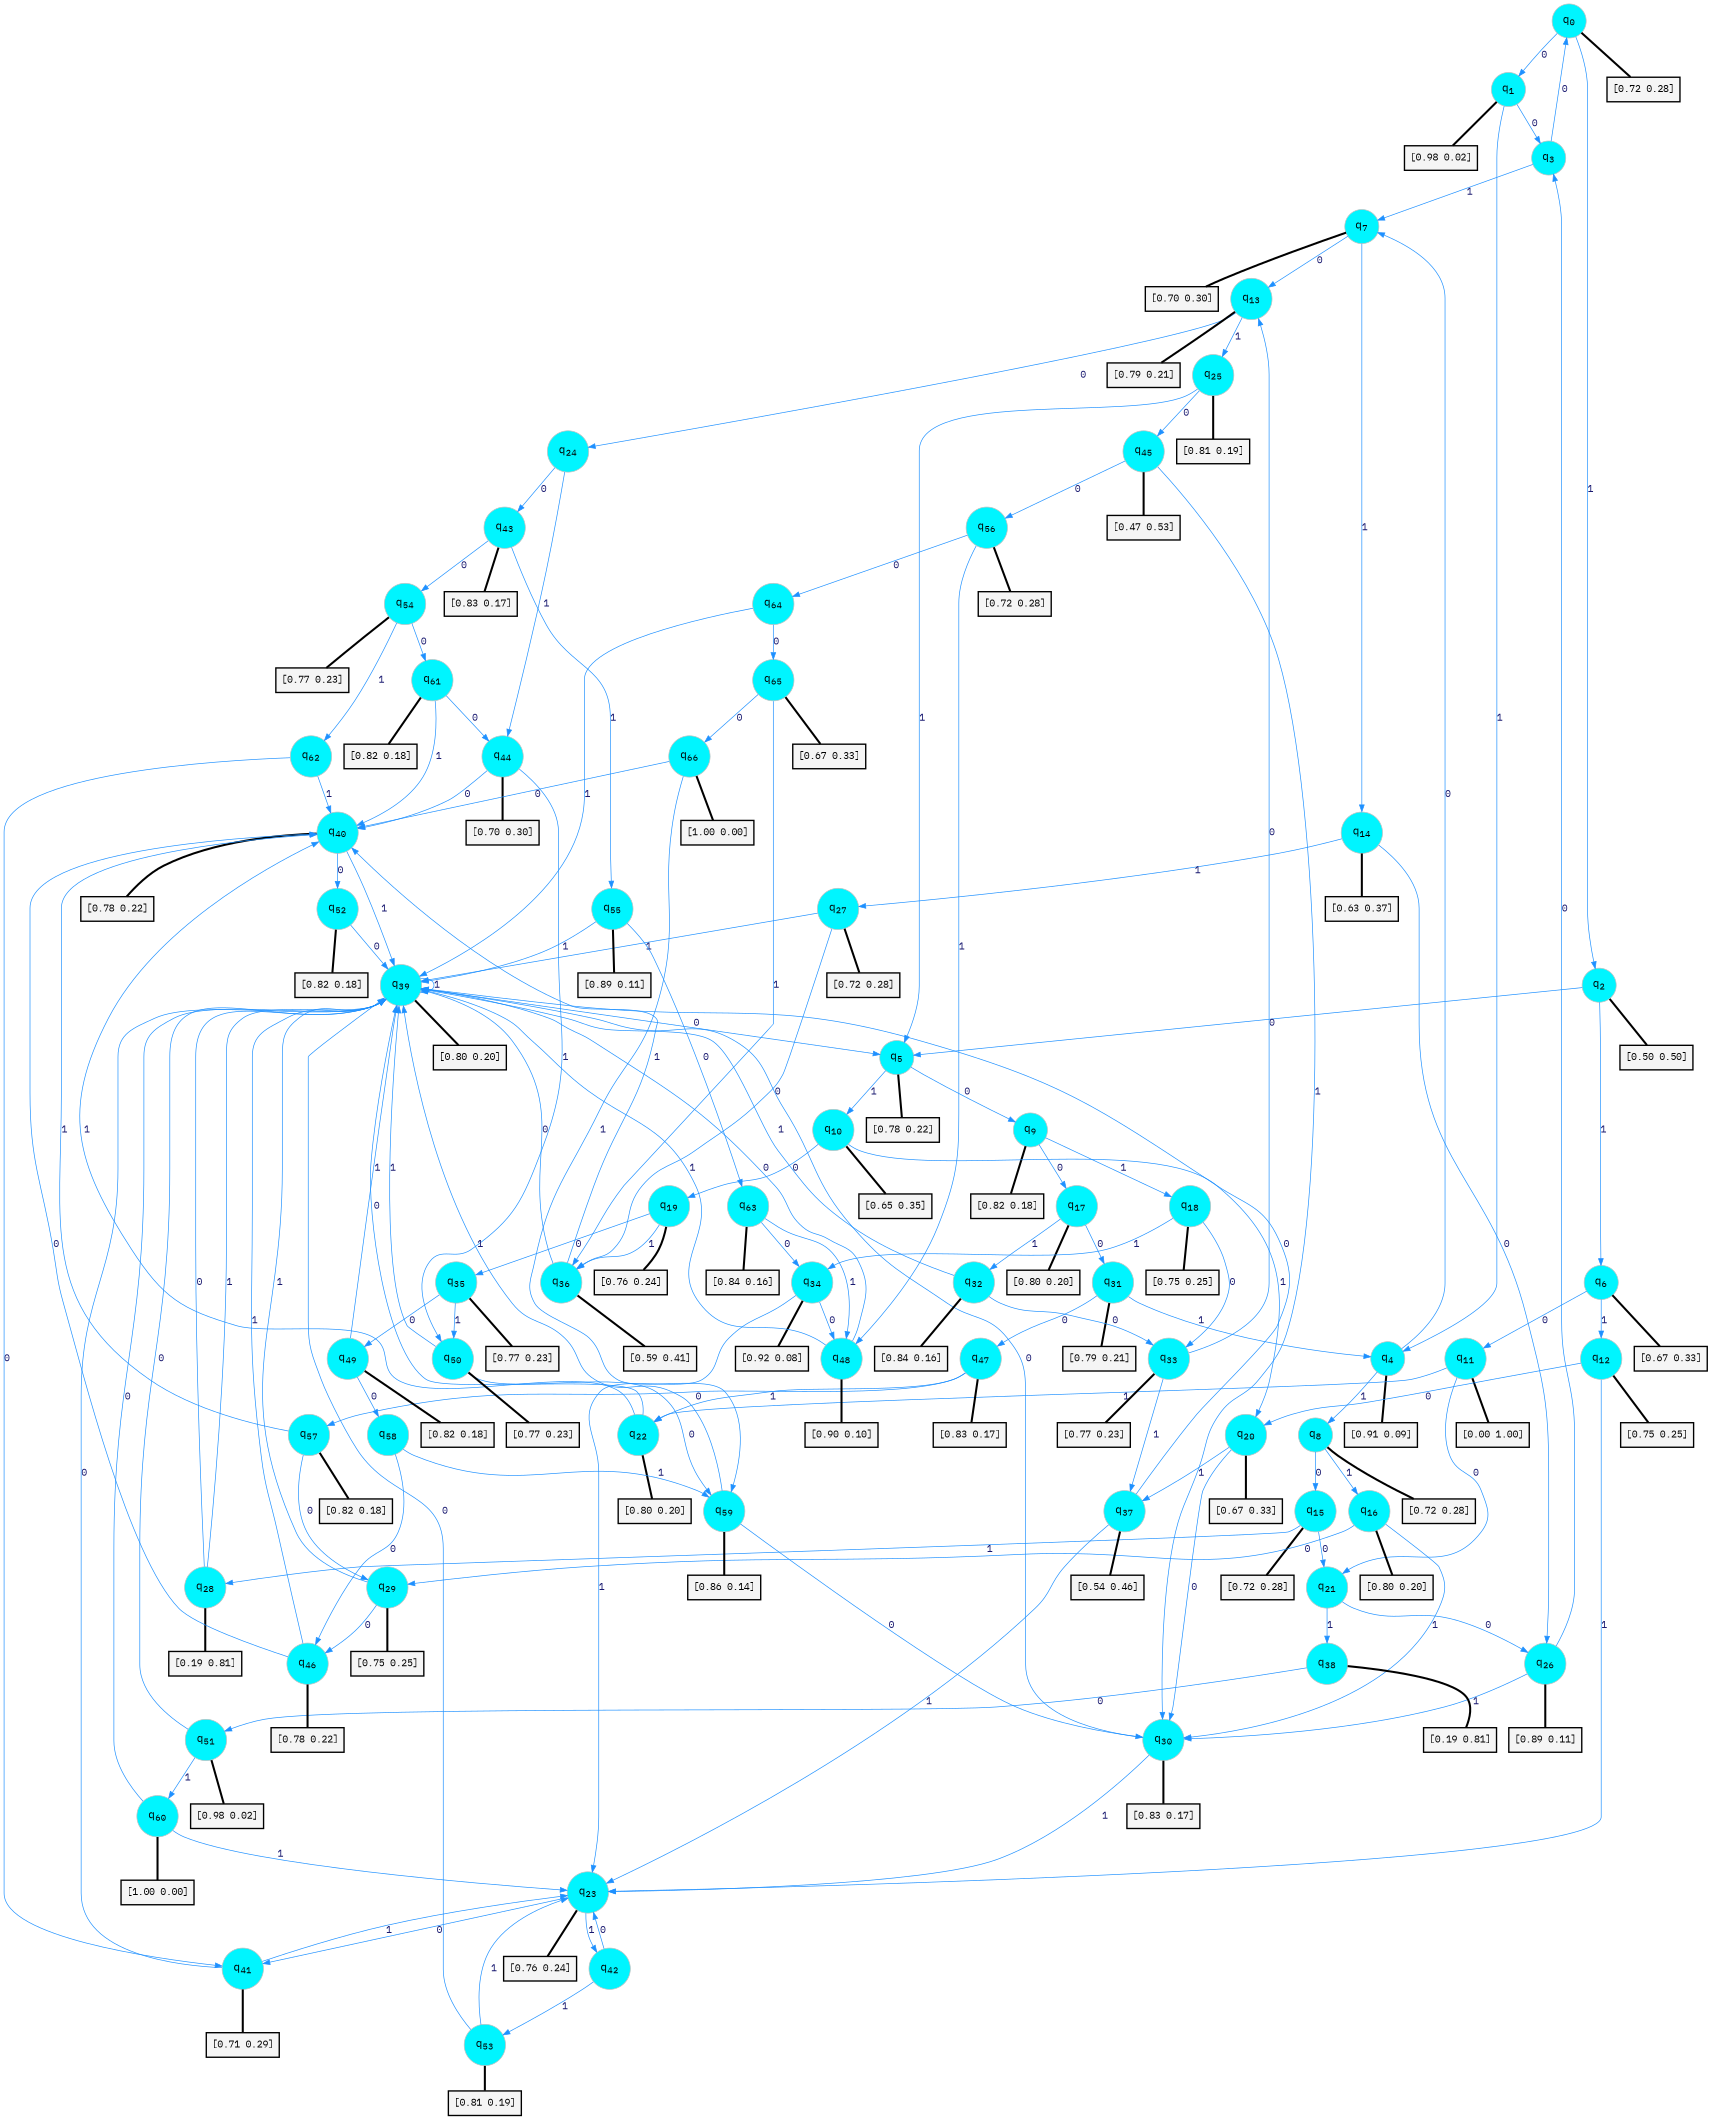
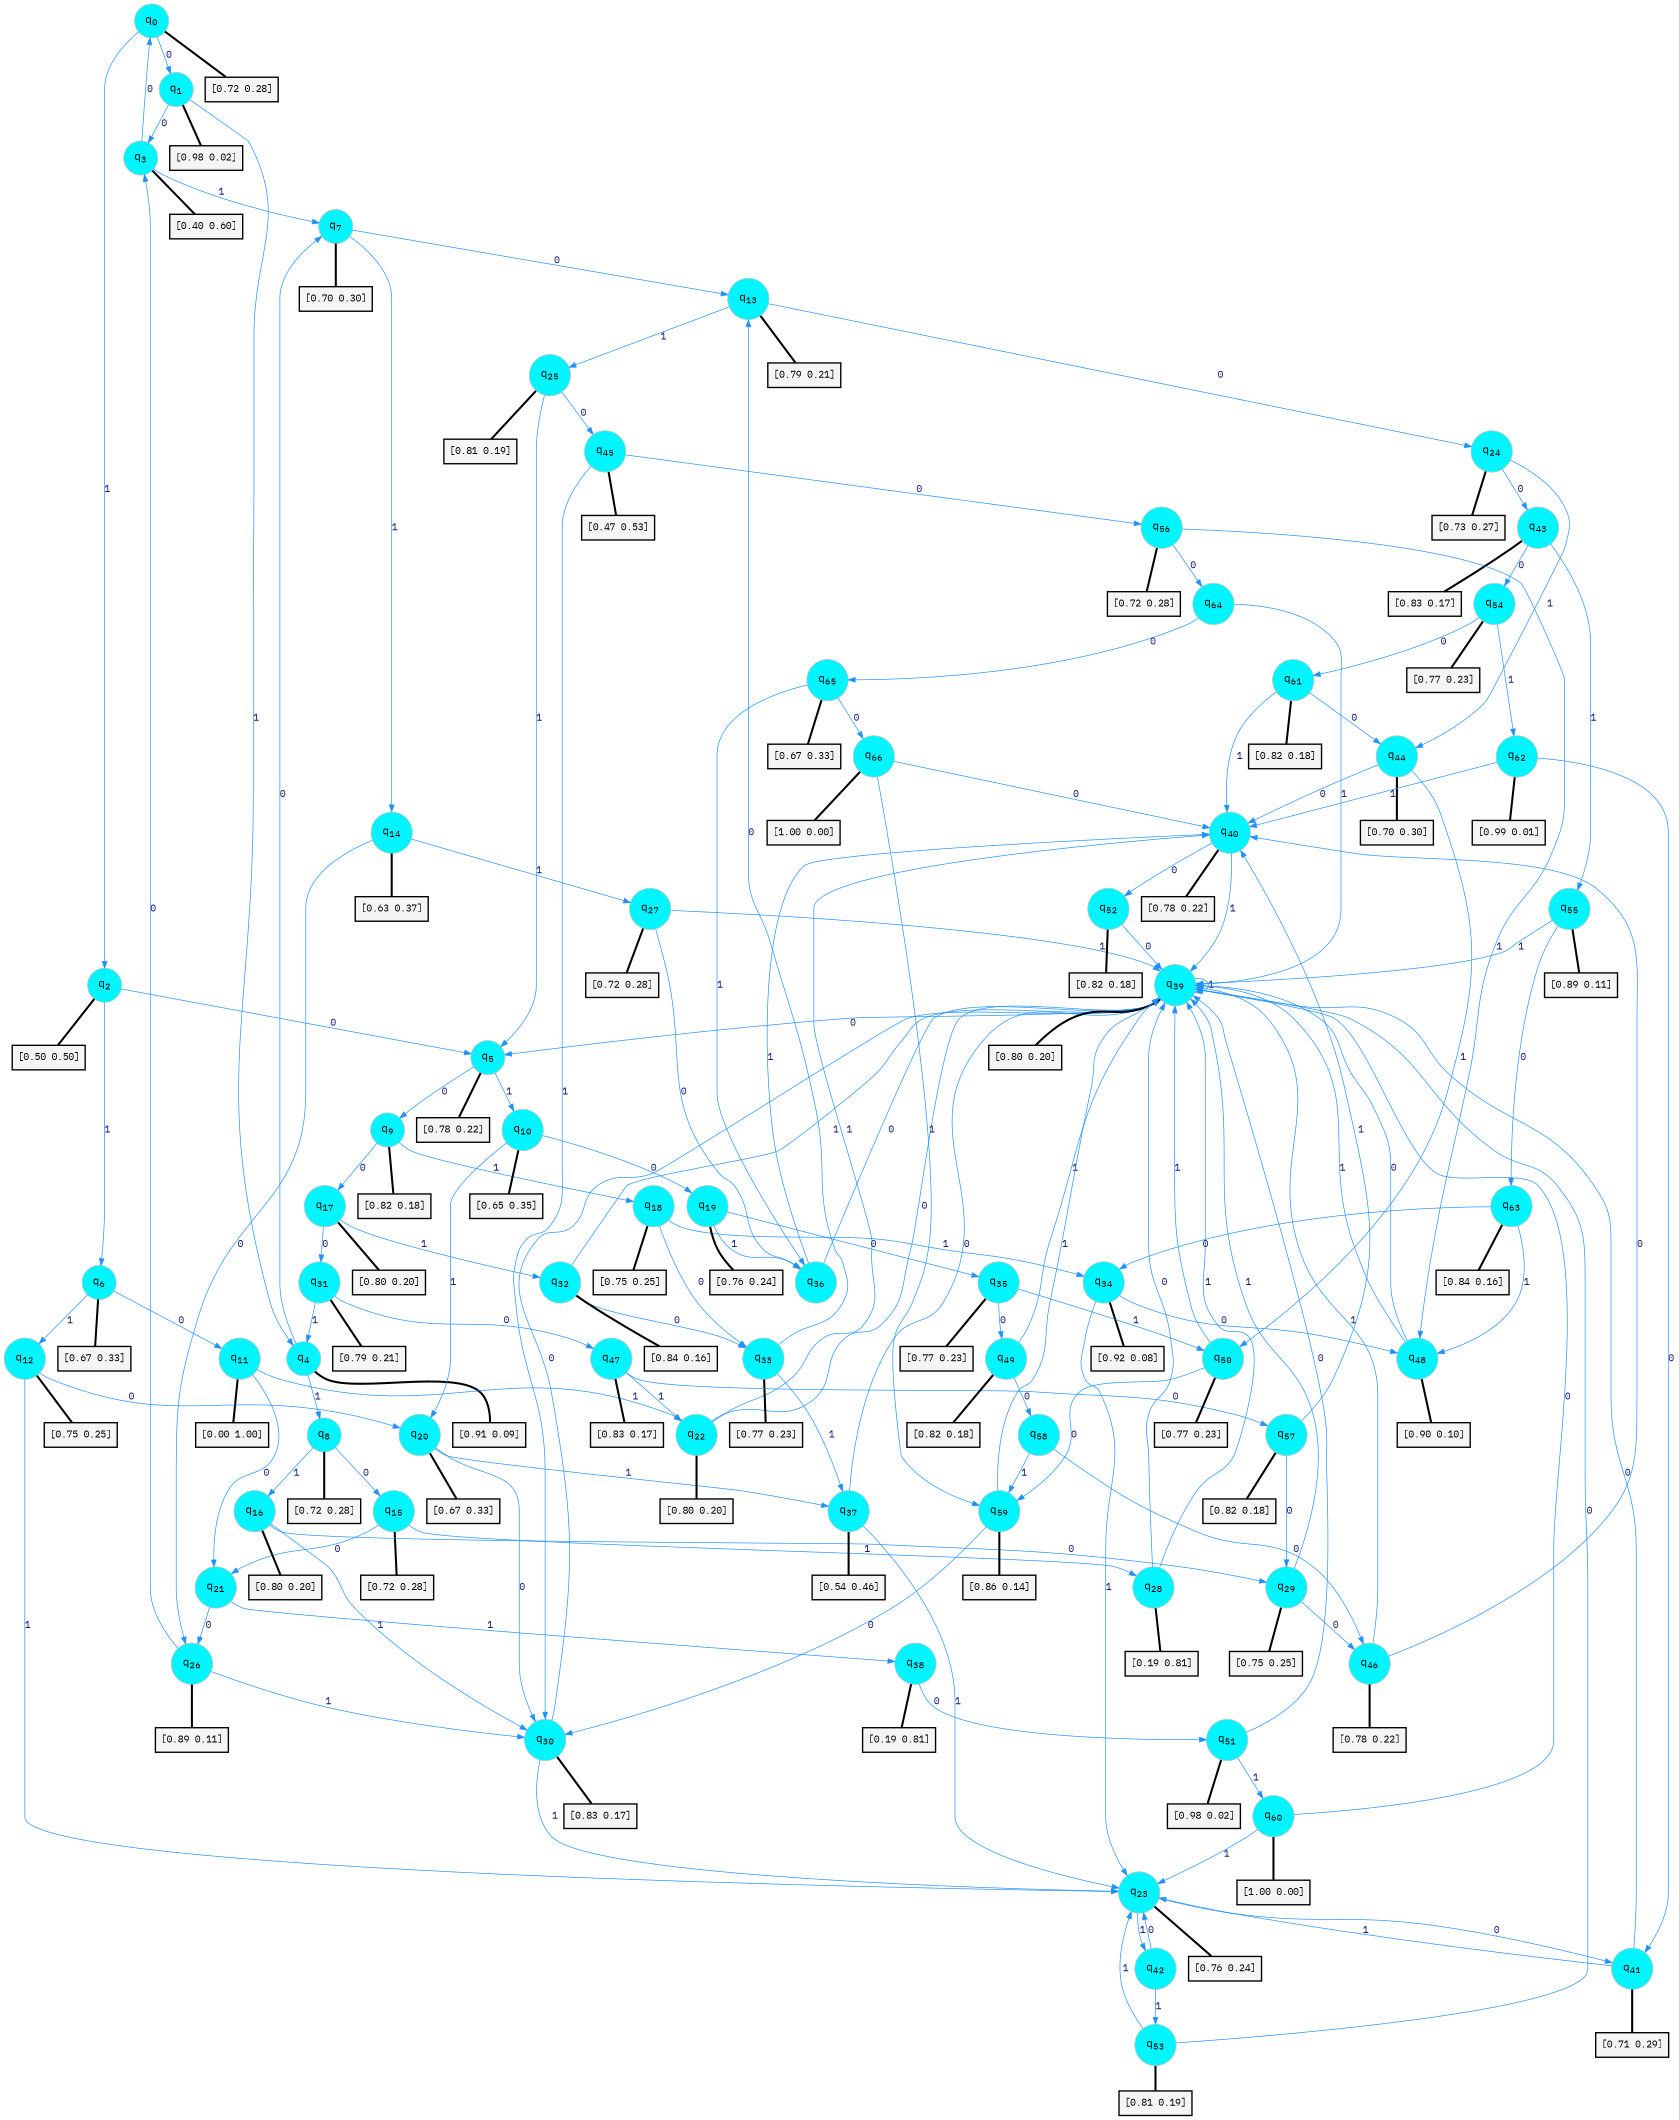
none -> (206, 227)
none -> (1468, 528)
none -> (1509, 833)
(660, 1359) -> none
